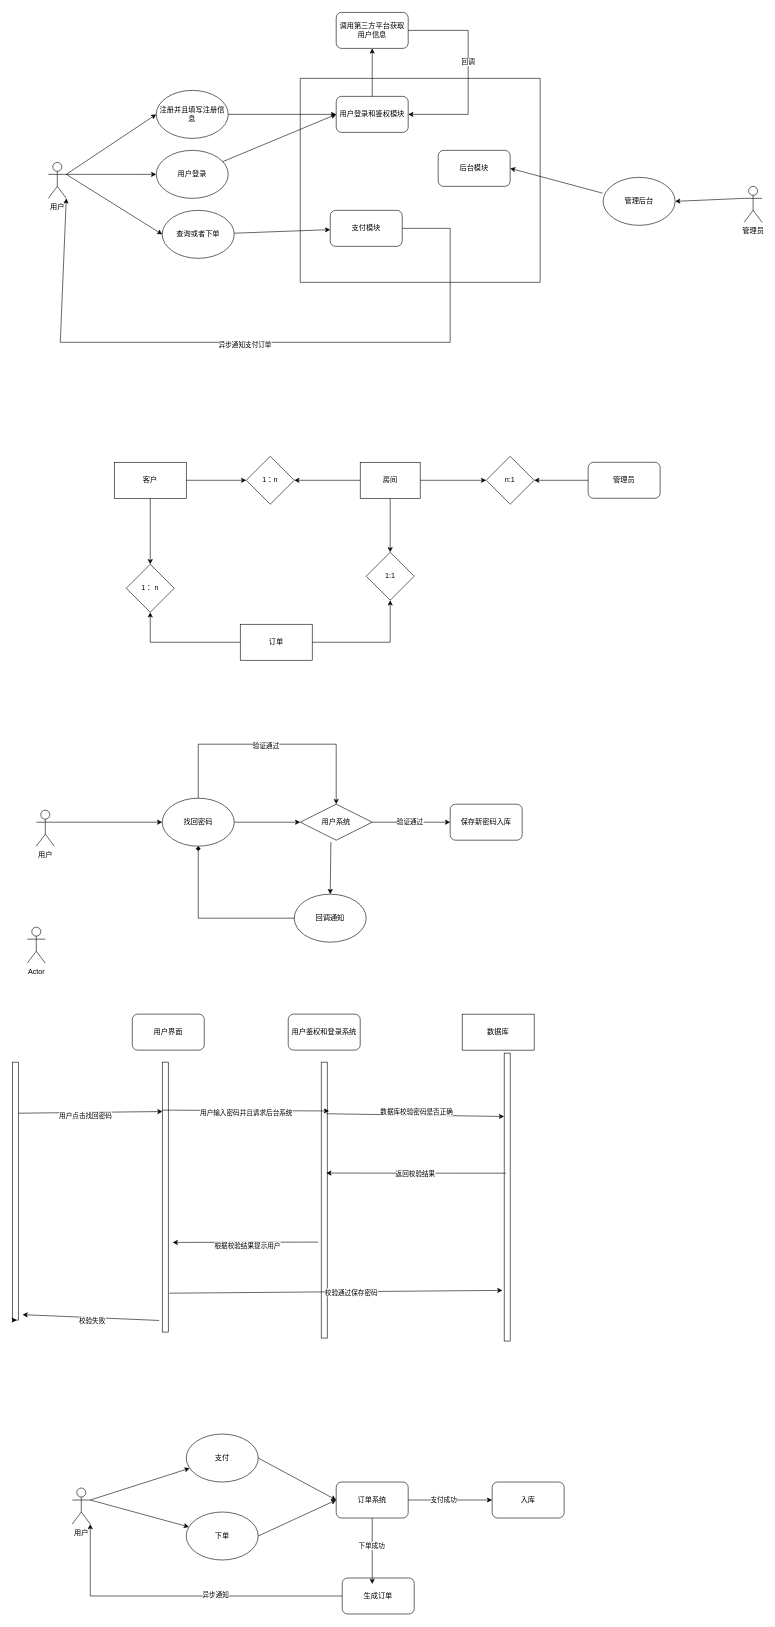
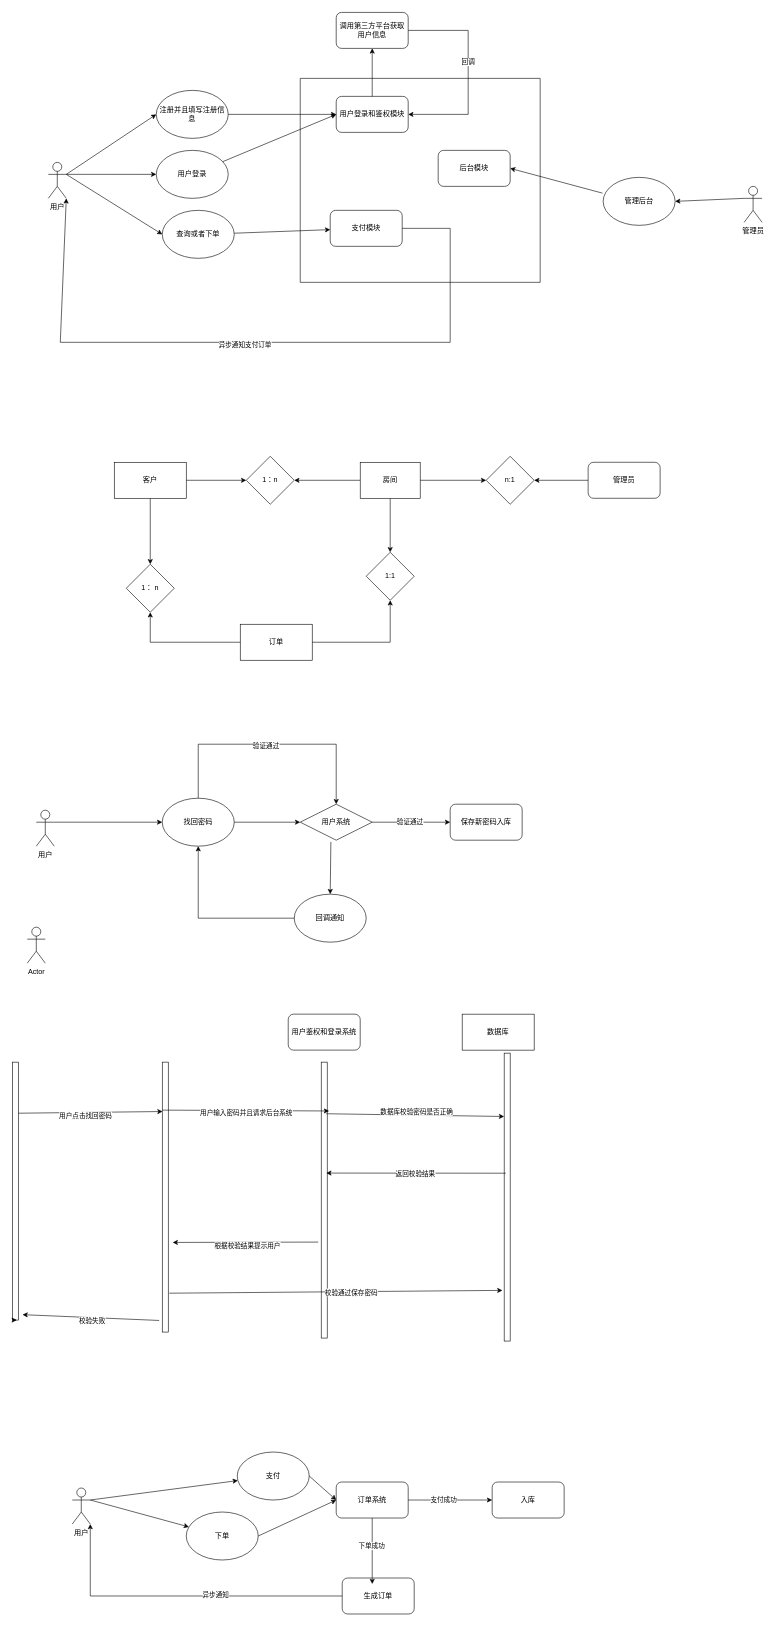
(198, 852) -> (198, 851)
(168, 1032) -> none
(222, 1458) -> (273, 1476)
